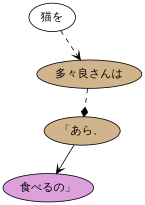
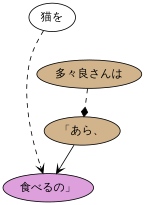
(68, 42) -> (27, 97)
